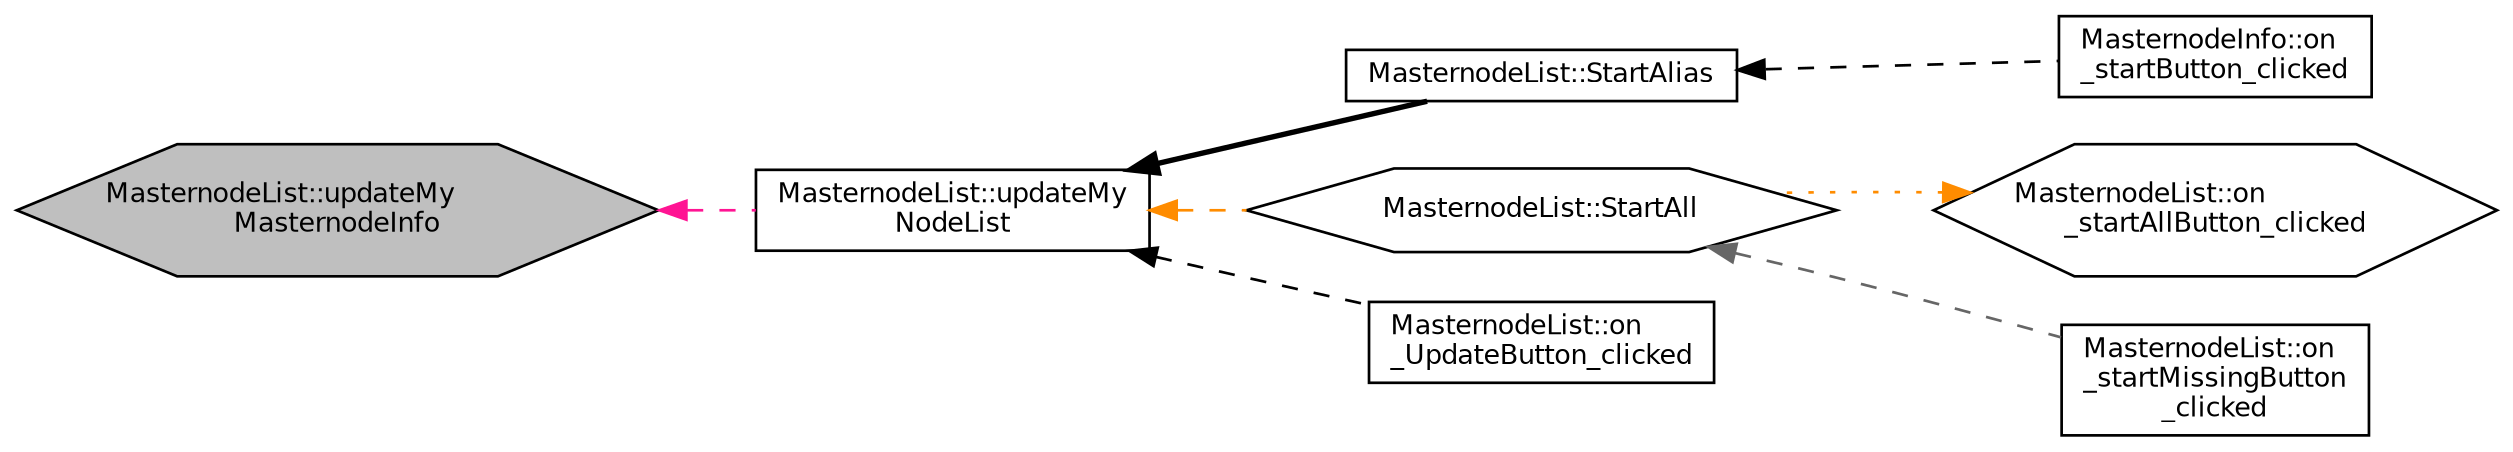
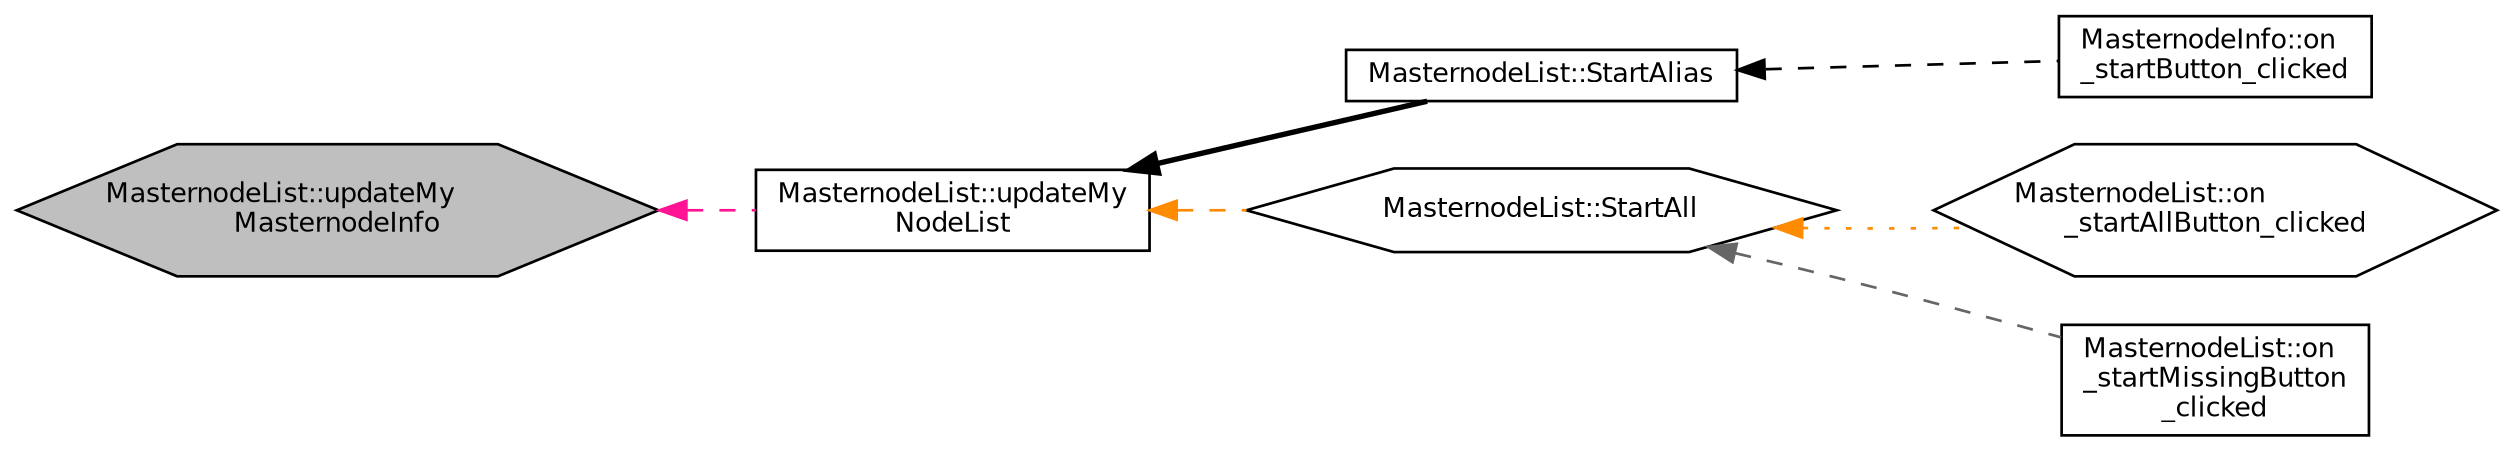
(1859, 192) -> (1887, 228)
(1542, 342) -> none
